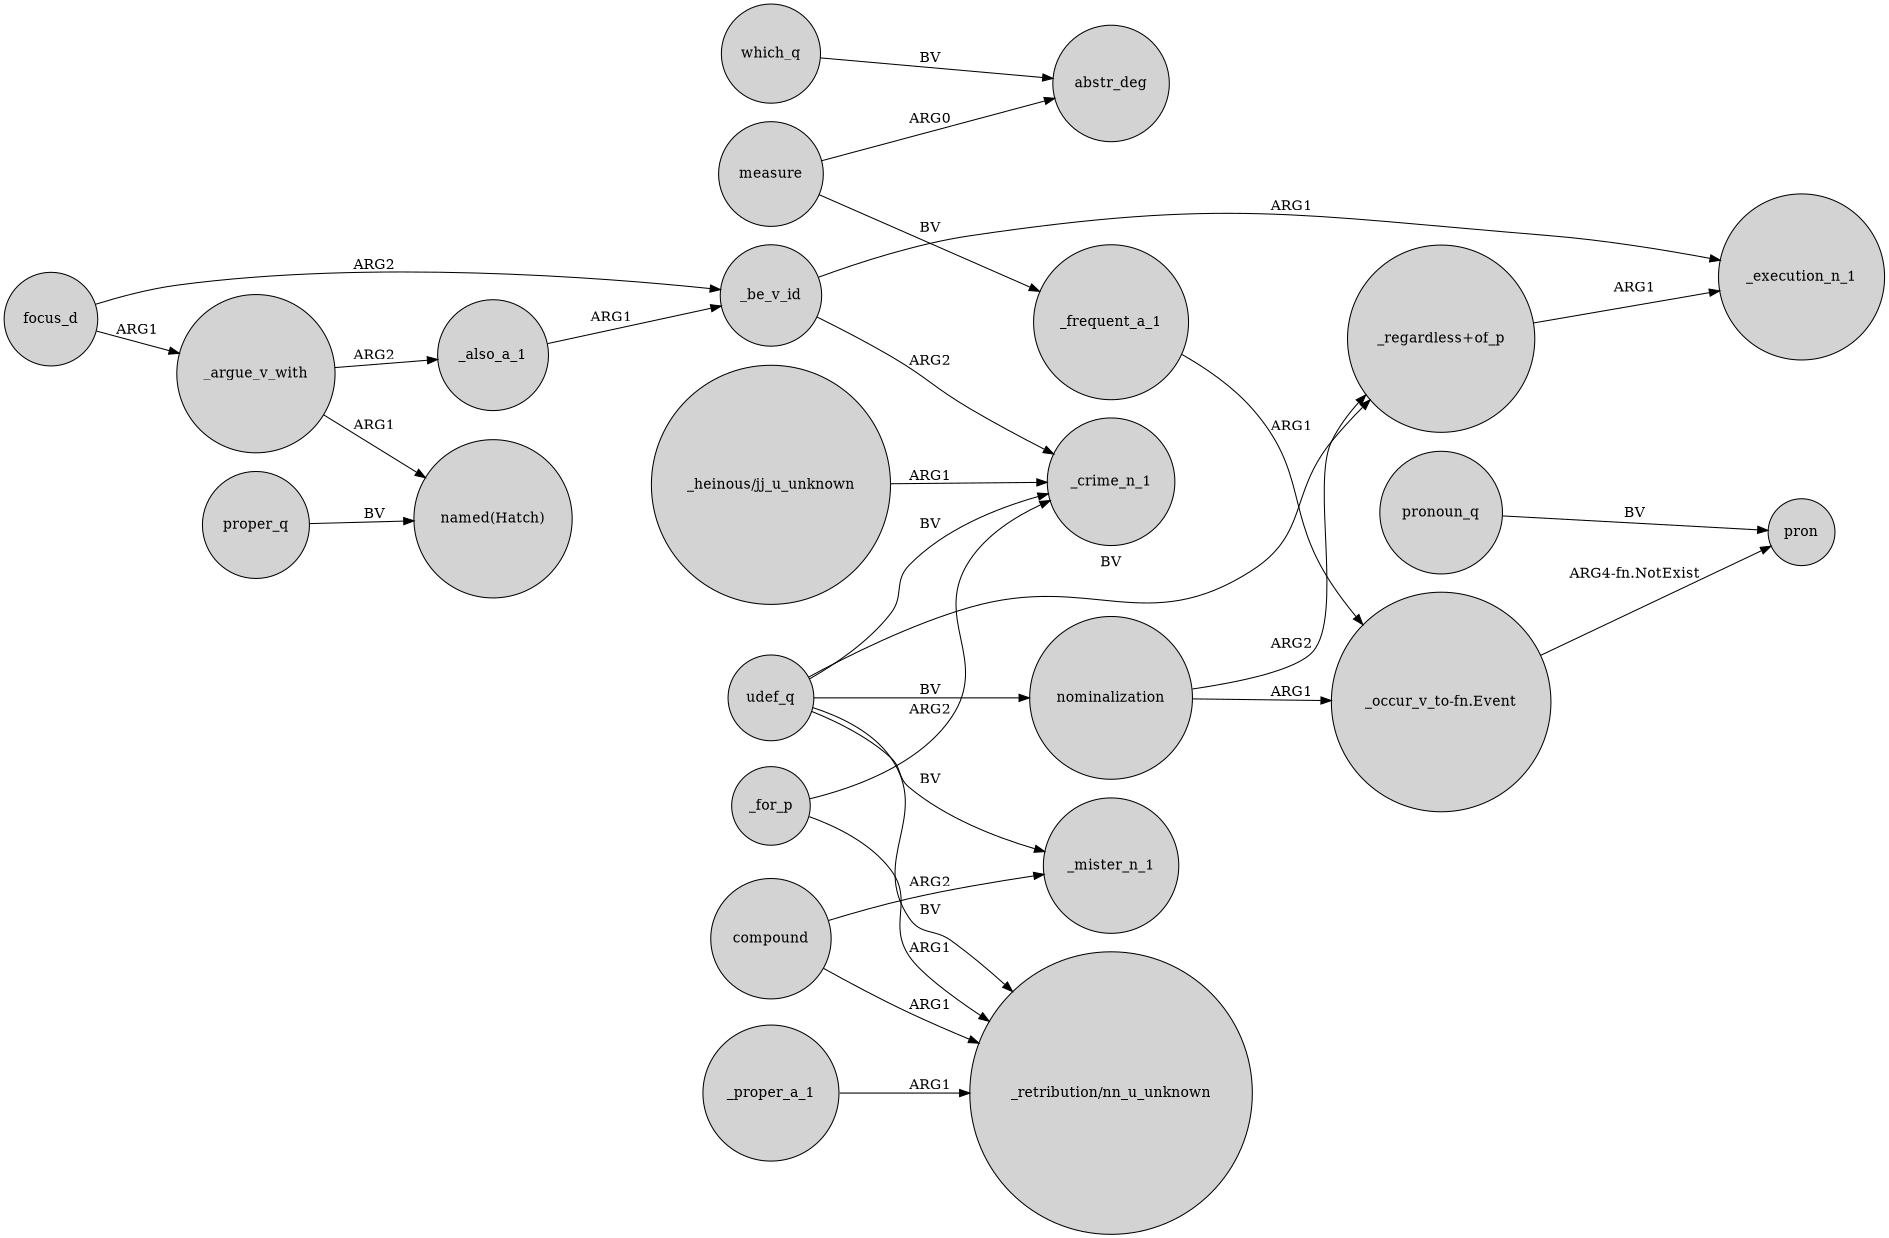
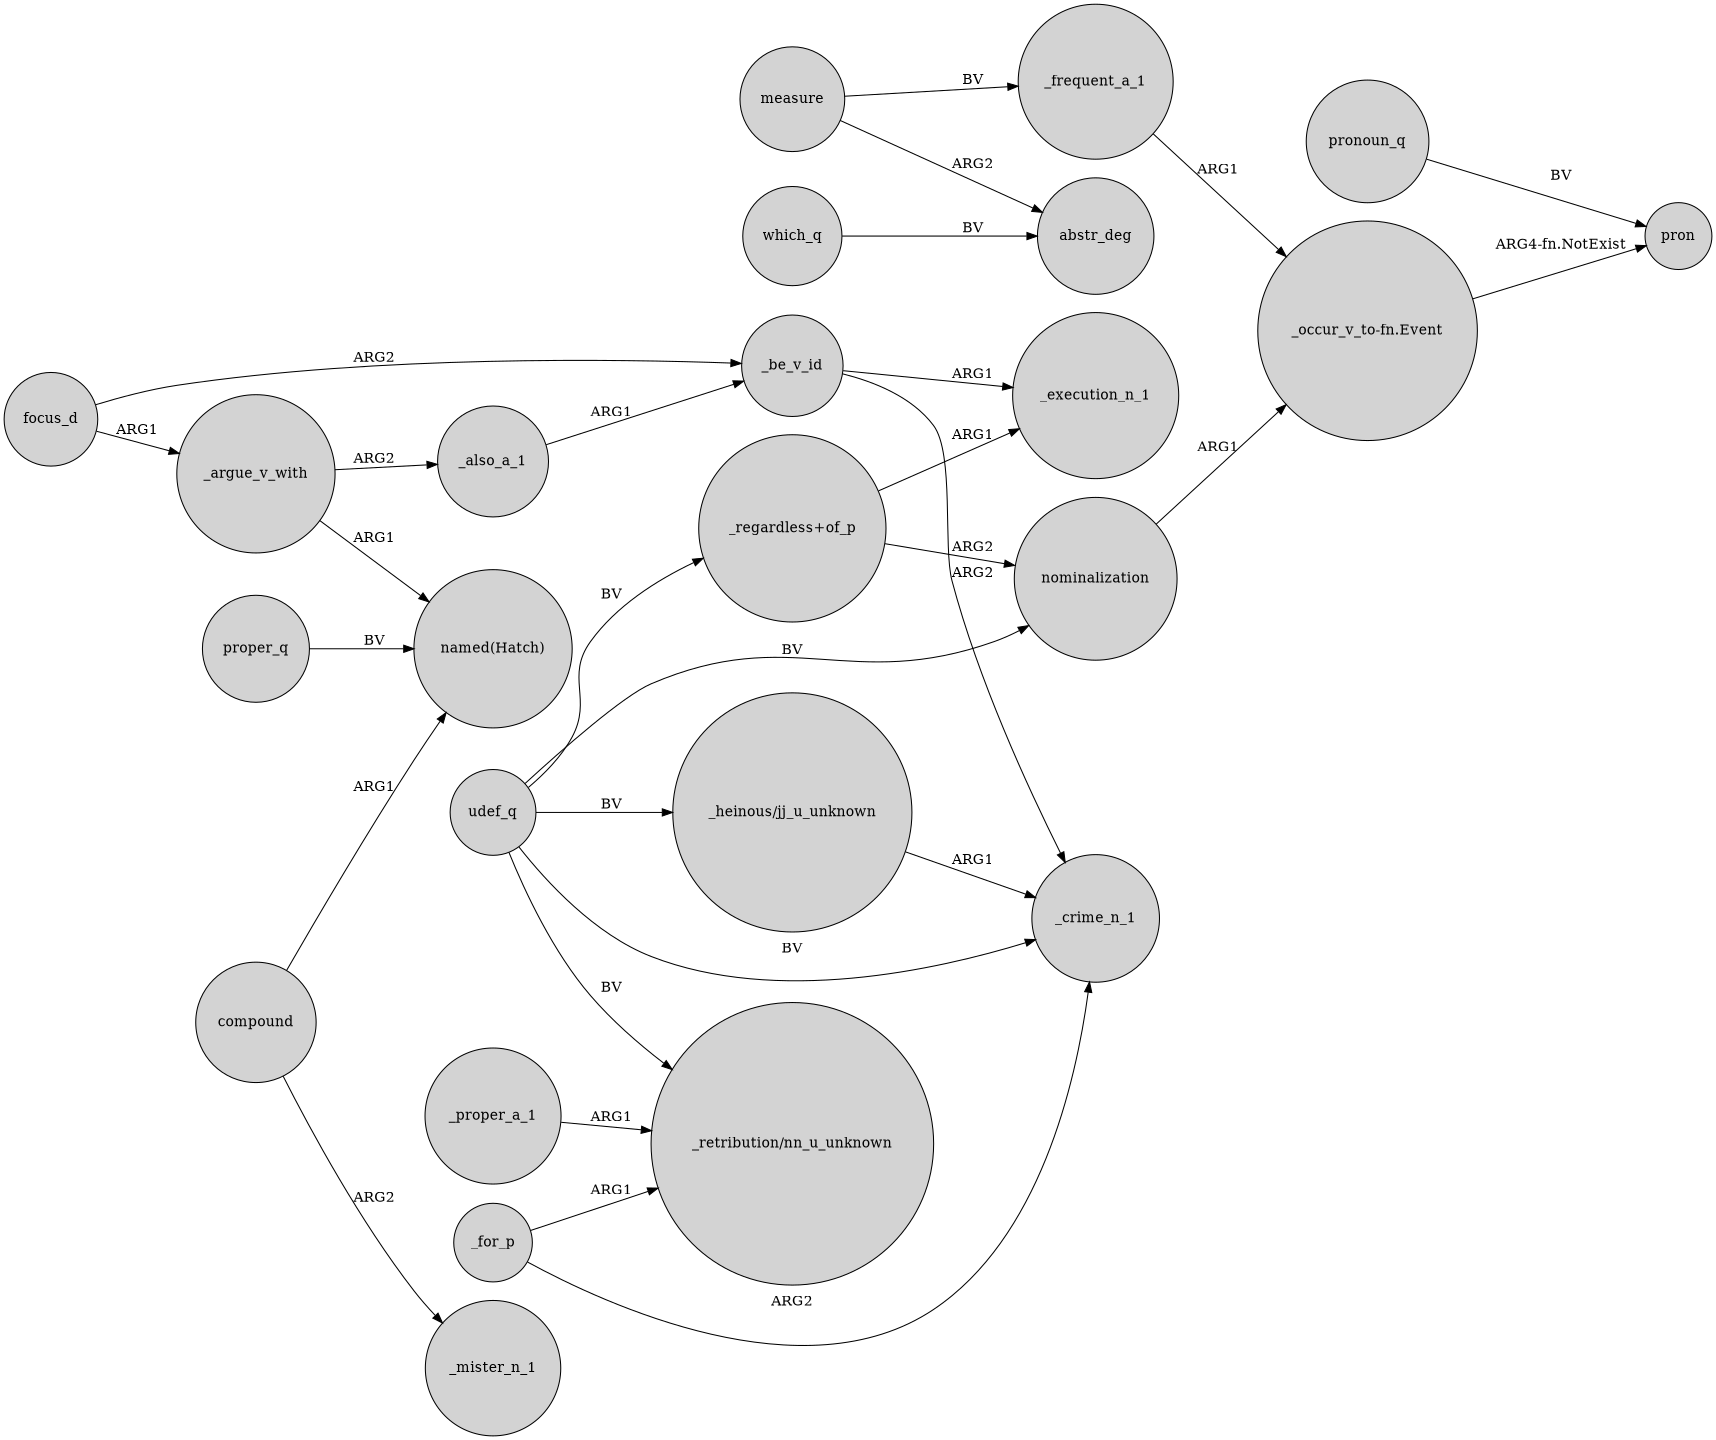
(930, 119) -> (973, 165)
(1326, 597) -> (942, 553)
(914, 791) -> (599, 812)
(895, 1006) -> (361, 844)
